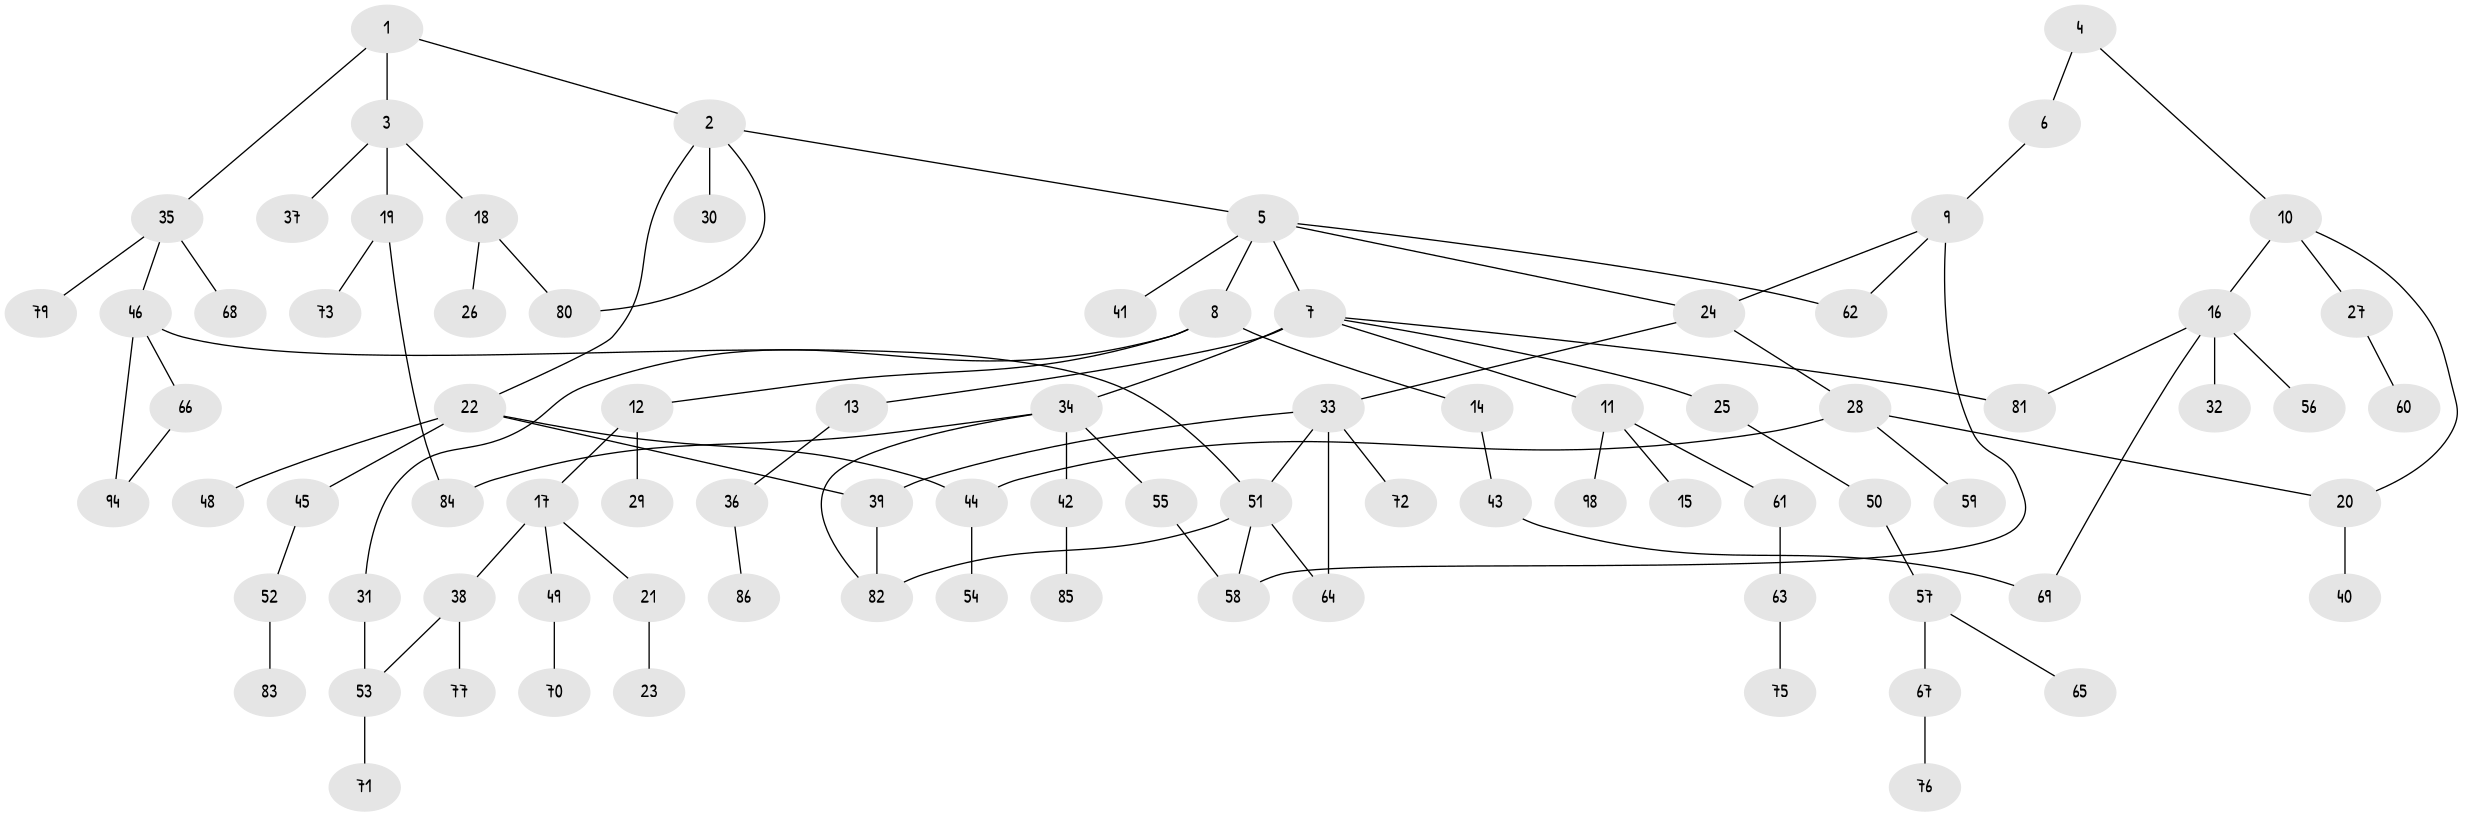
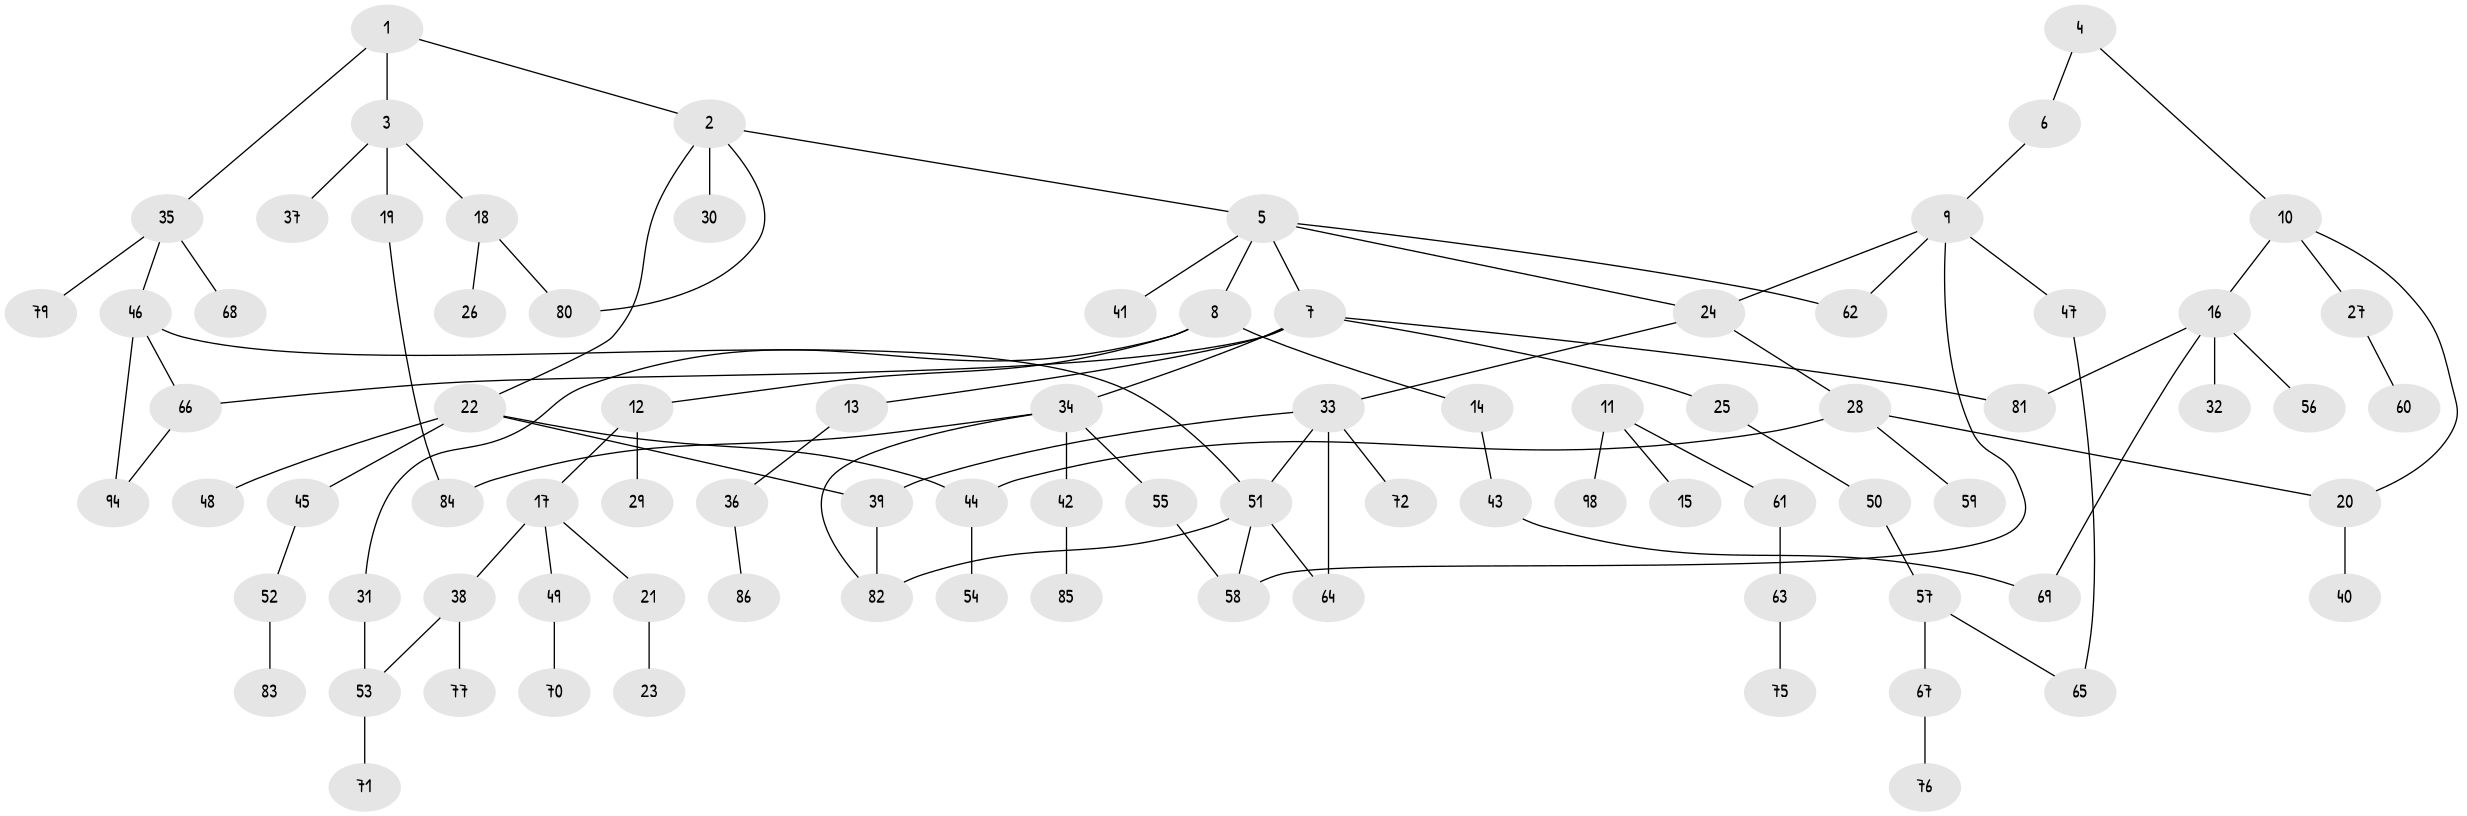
(325, 313) -> none
none -> (2070, 313)
(1459, 361) -> (753, 375)
